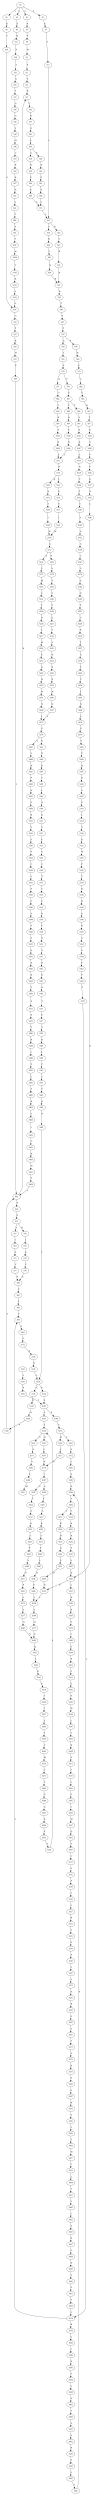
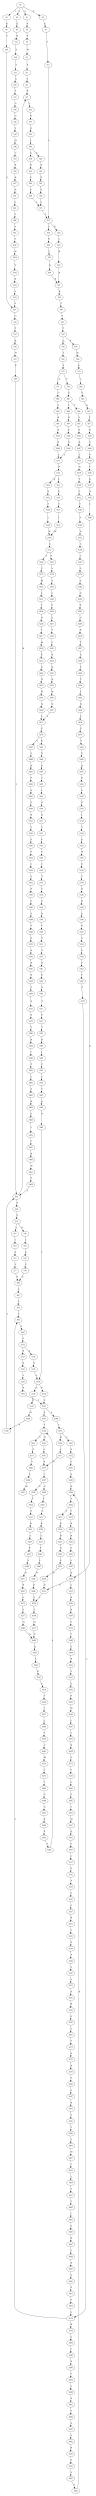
none -> (23, 1357)
